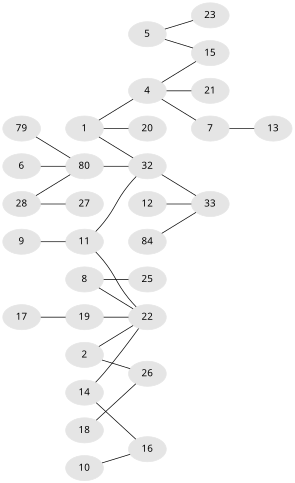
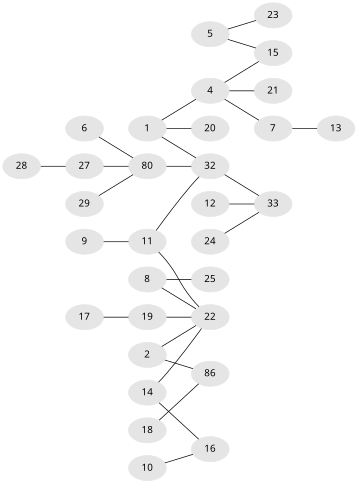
(22, 129) -> (85, 204)
(53, 185) -> (116, 166)
(147, 242) -> (210, 242)
(147, 374) -> (210, 374)
